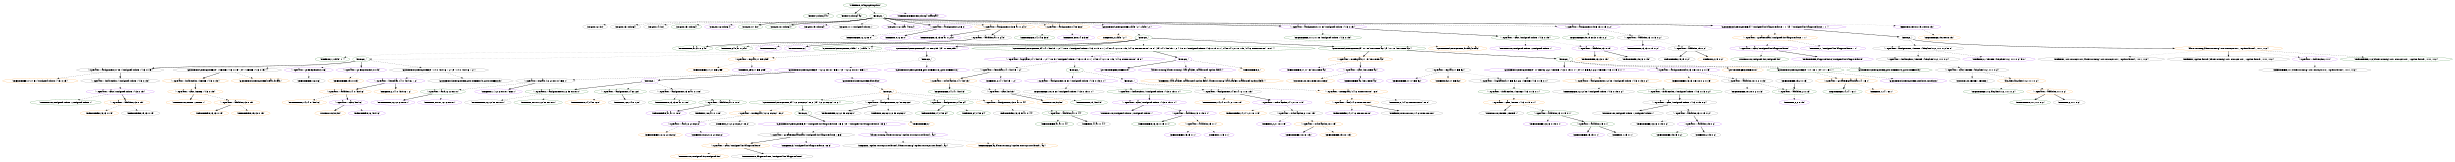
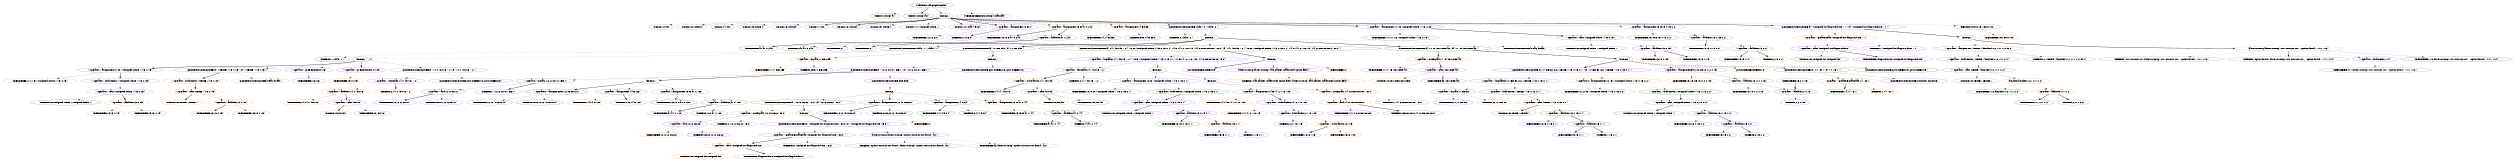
(1479, 75) -> (1484, 86)
(371, 86) -> (371, 86)
